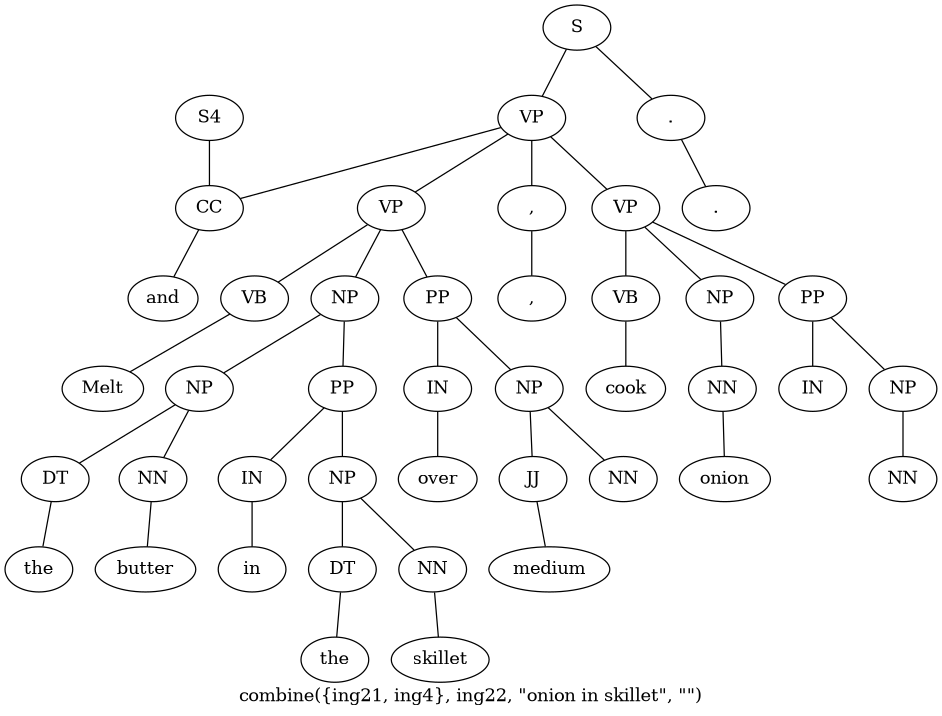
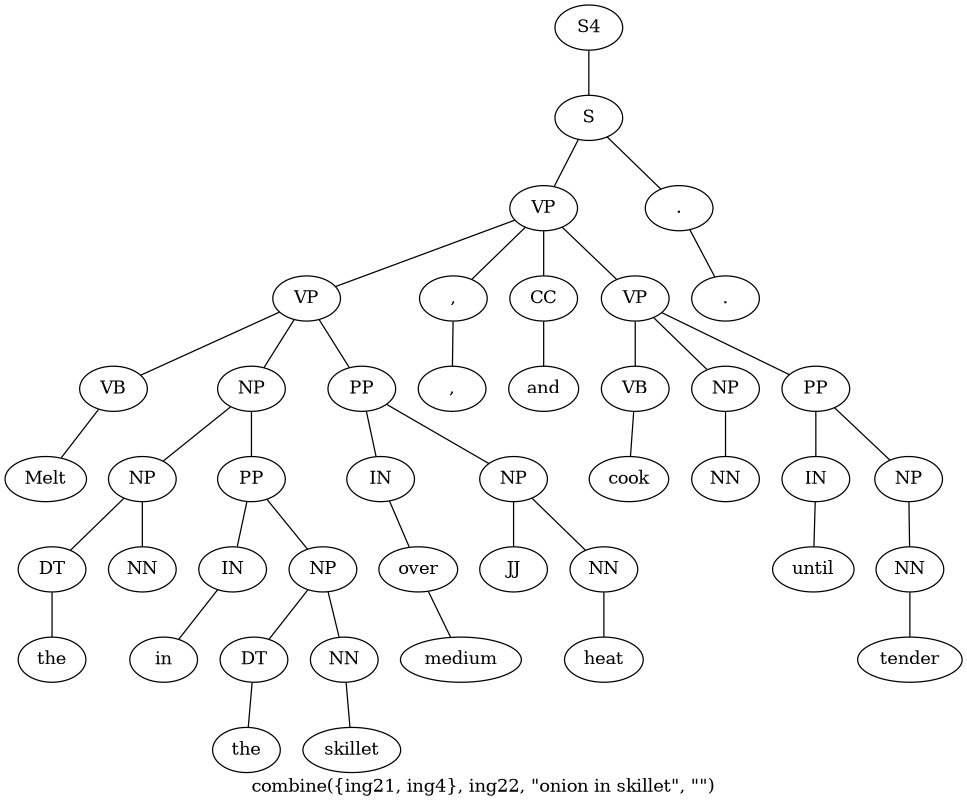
(209, 163) -> (589, 73)
(725, 479) -> none
(541, 524) -> (439, 614)
(145, 569) -> none
none -> (813, 569)
none -> (604, 660)
none -> (910, 660)
